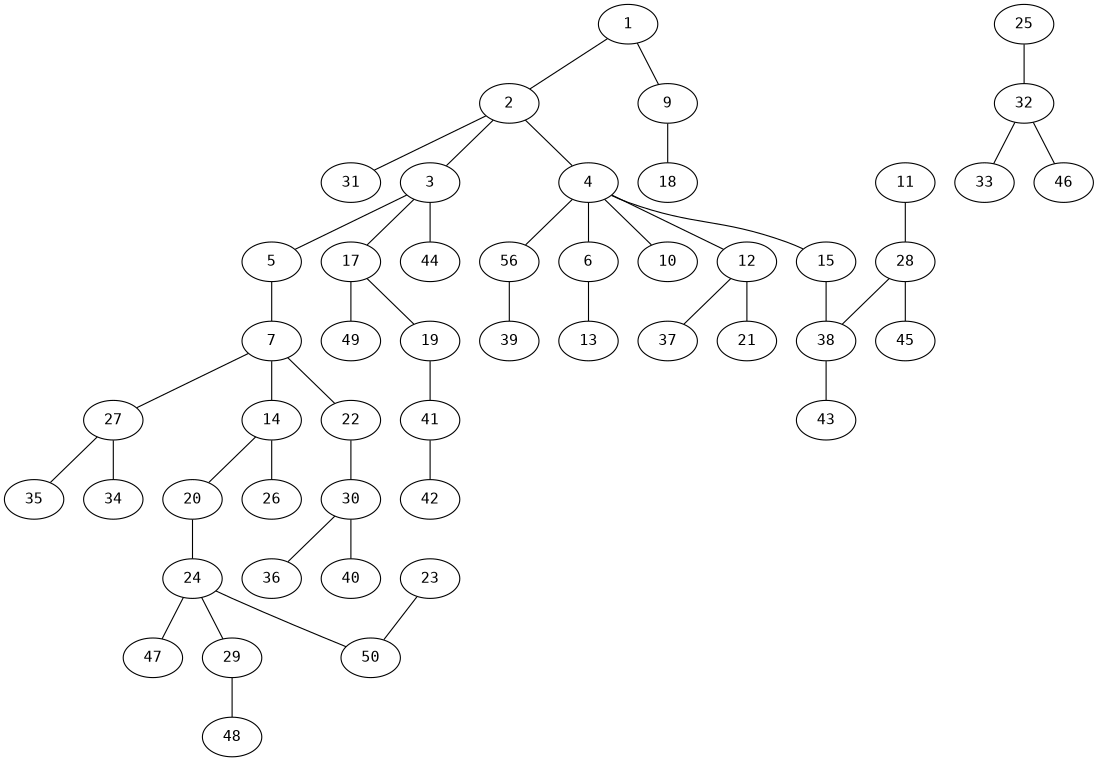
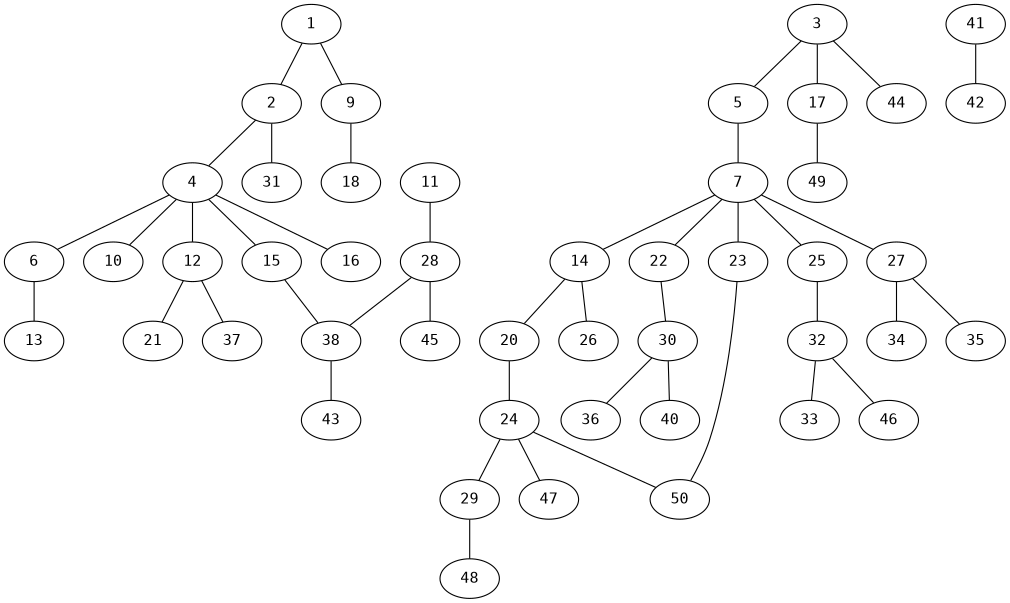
(470, 143) -> none
none -> (738, 222)
none -> (778, 222)
(509, 262) -> (351, 262)
(430, 341) -> none
(509, 341) -> none
